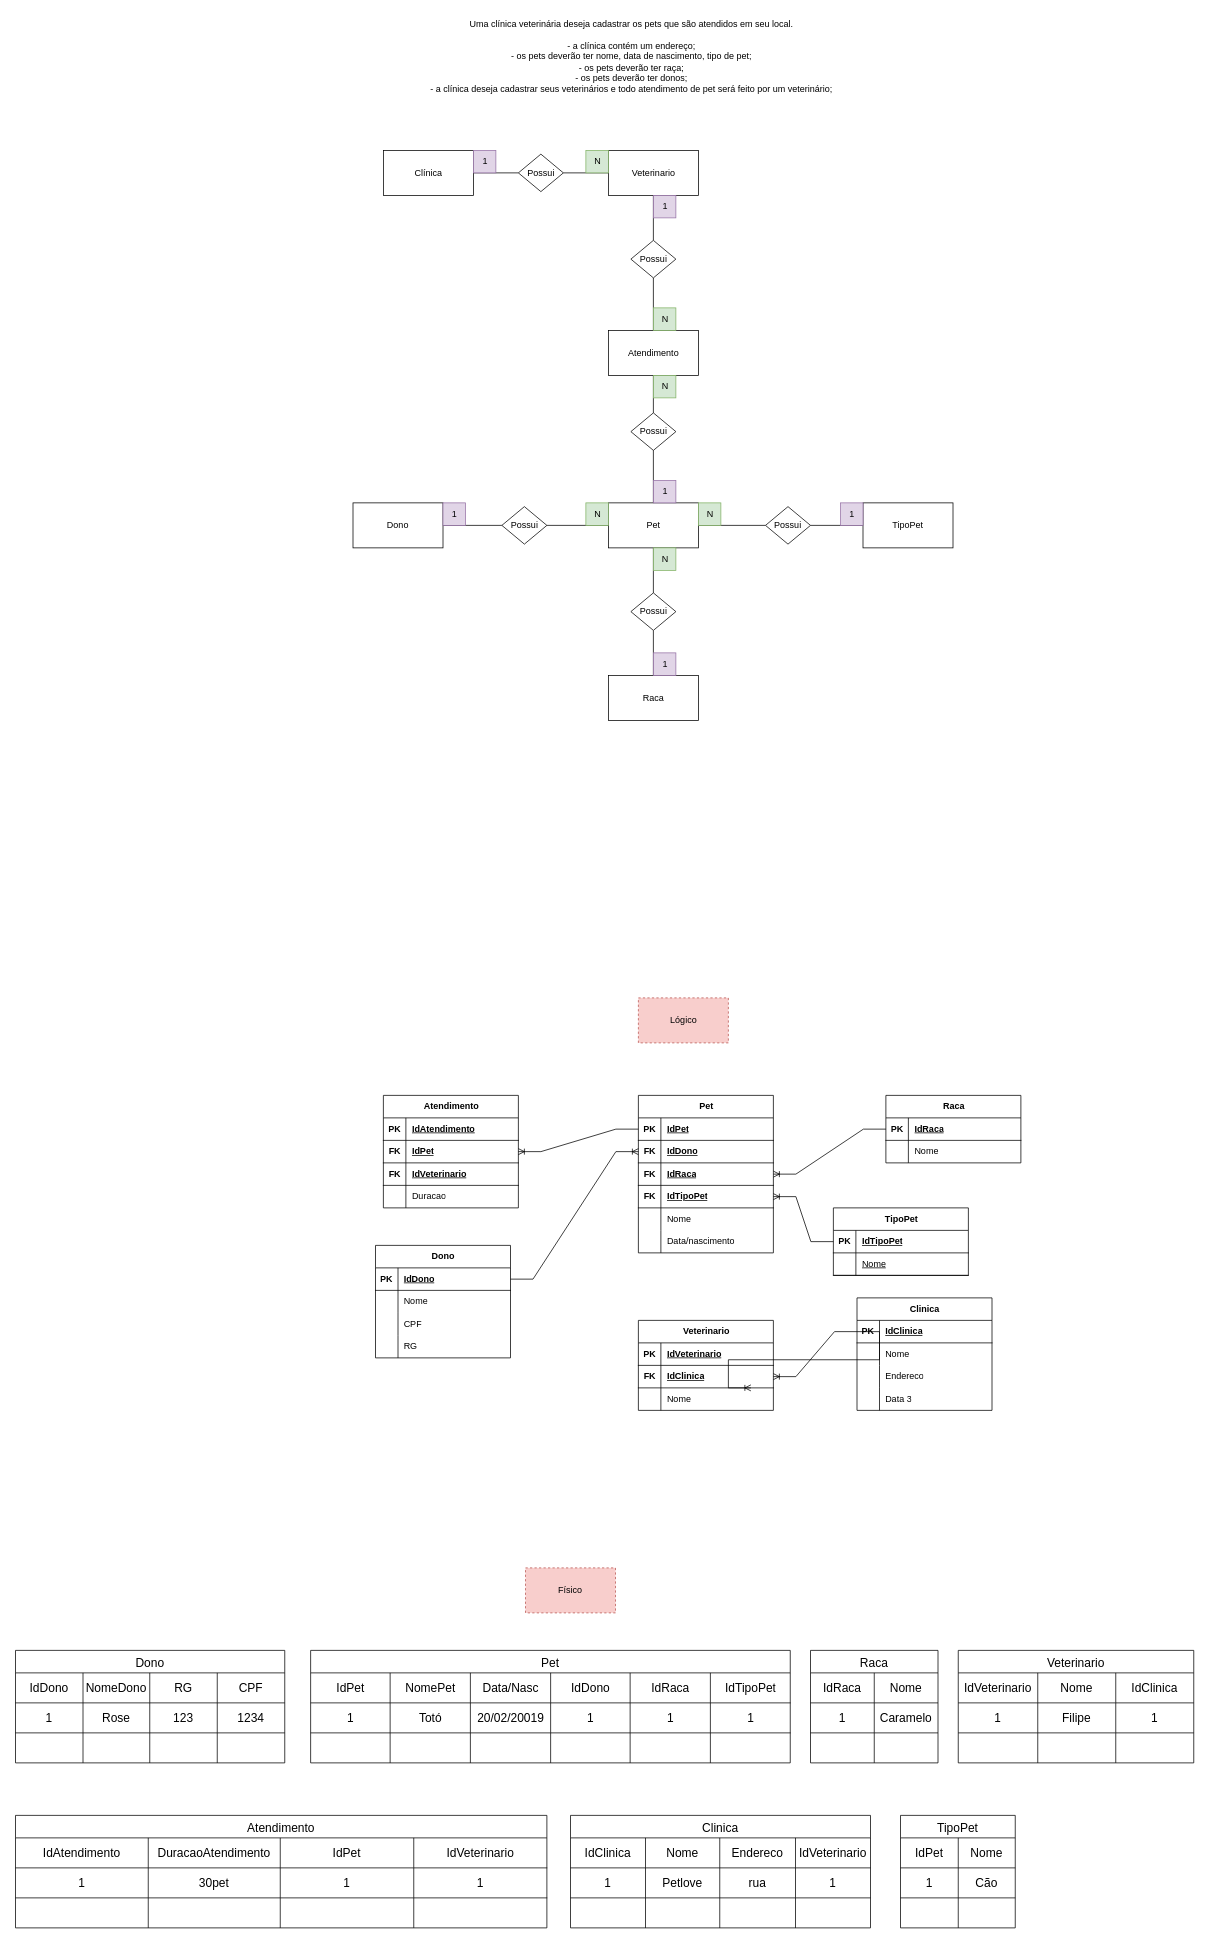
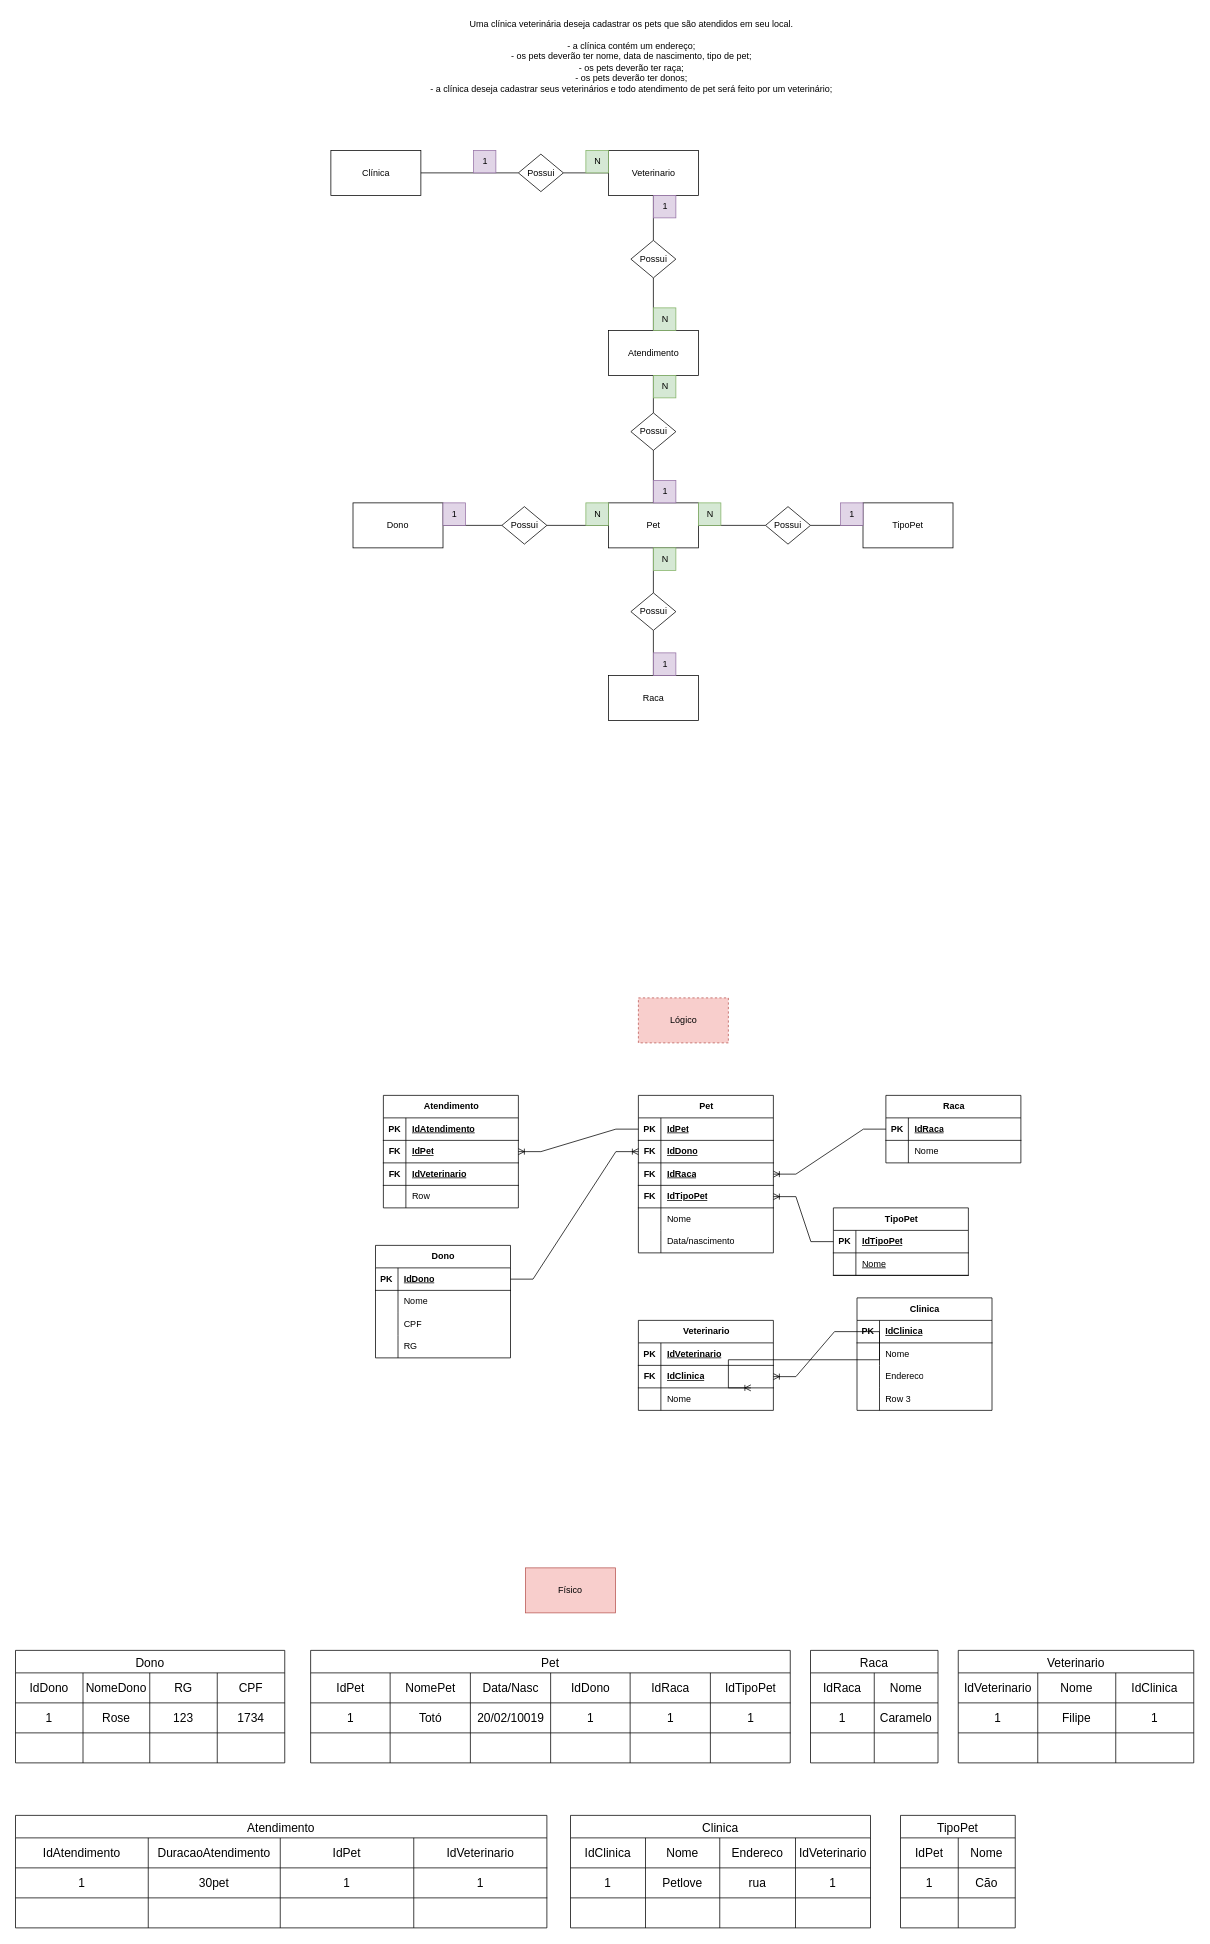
(428, 173) -> (376, 173)
(430, 1197) -> (420, 1197)
(899, 1399) -> (897, 1399)
(570, 1590) -> (570, 1590)
(251, 1718) -> (251, 1718)
(511, 1718) -> (511, 1718)
